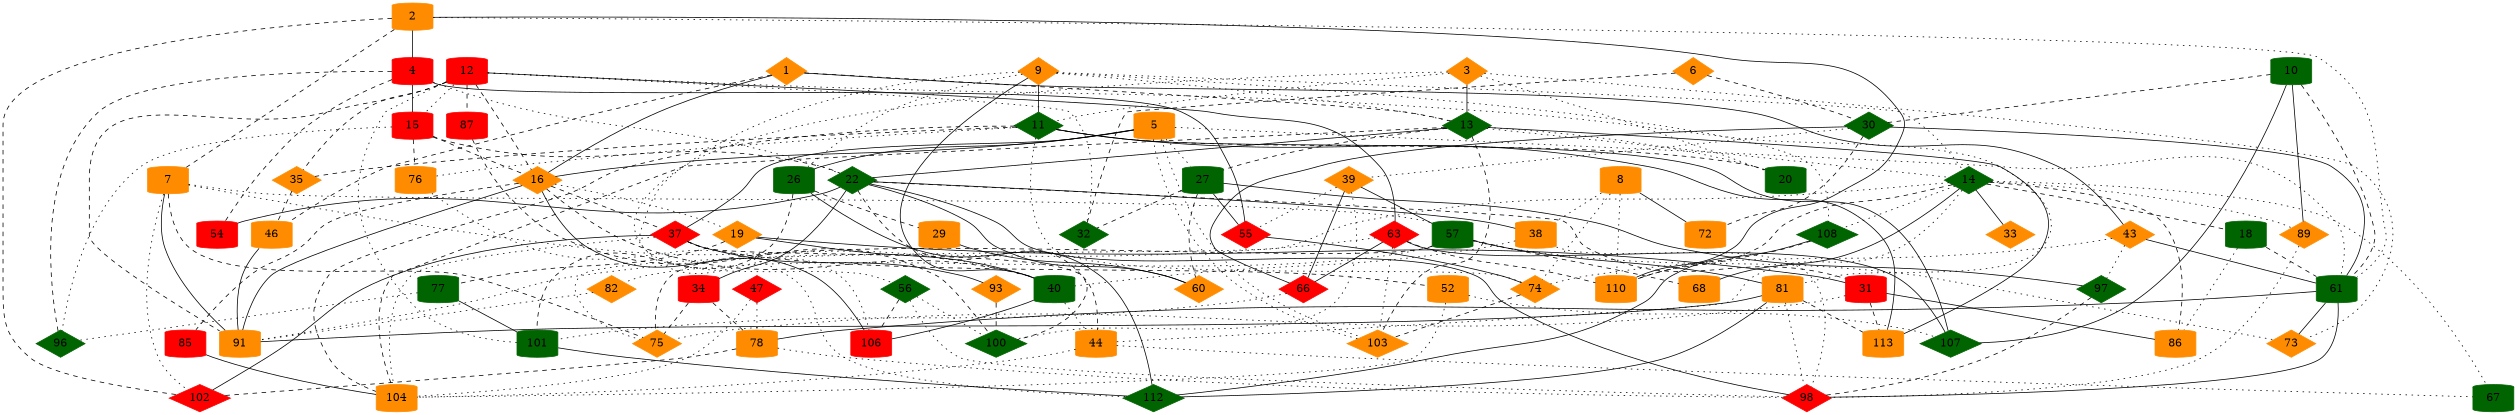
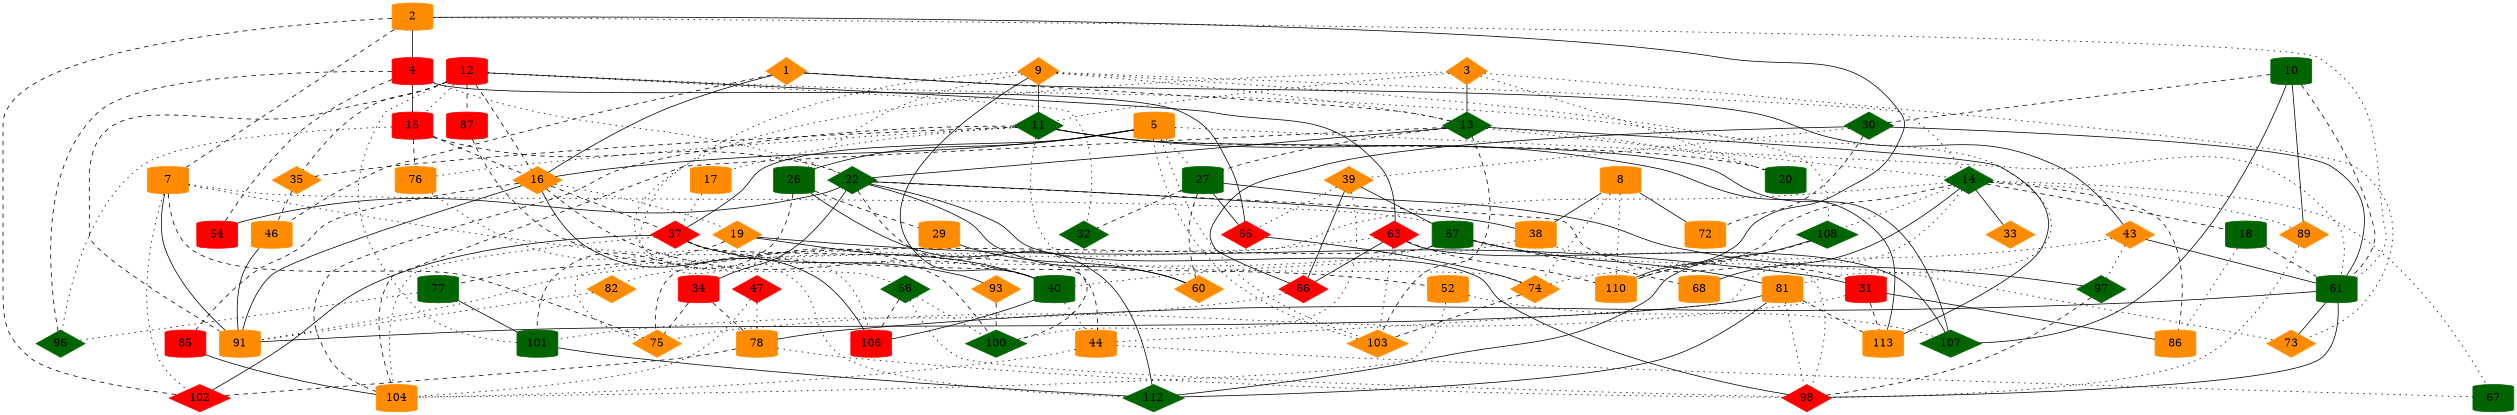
(1693, 71) -> none
none -> (711, 180)
(1578, 207) -> (1578, 207)
